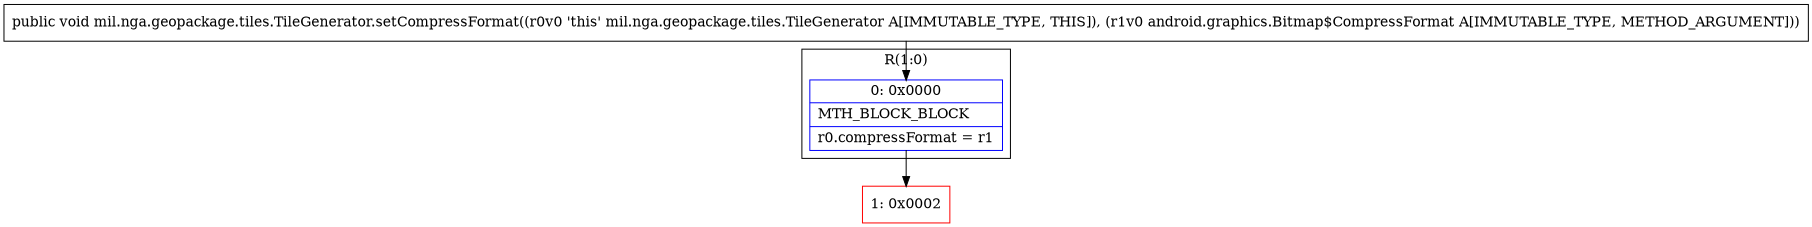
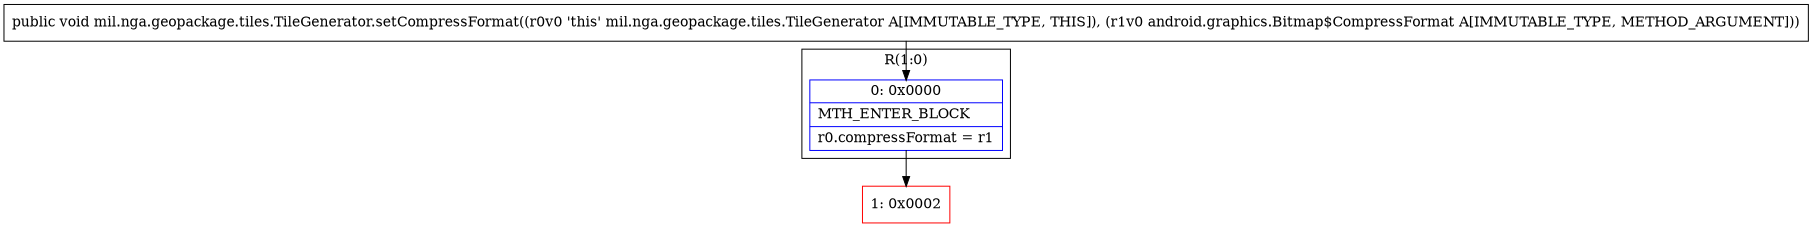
(894, 114) -> (894, 114)
